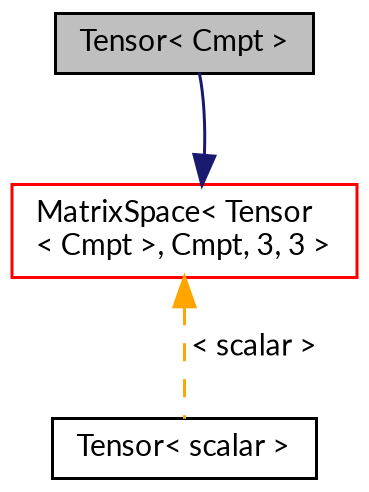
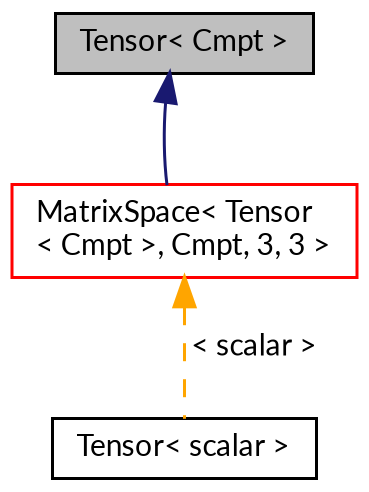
(204, 114) -> (164, 144)
